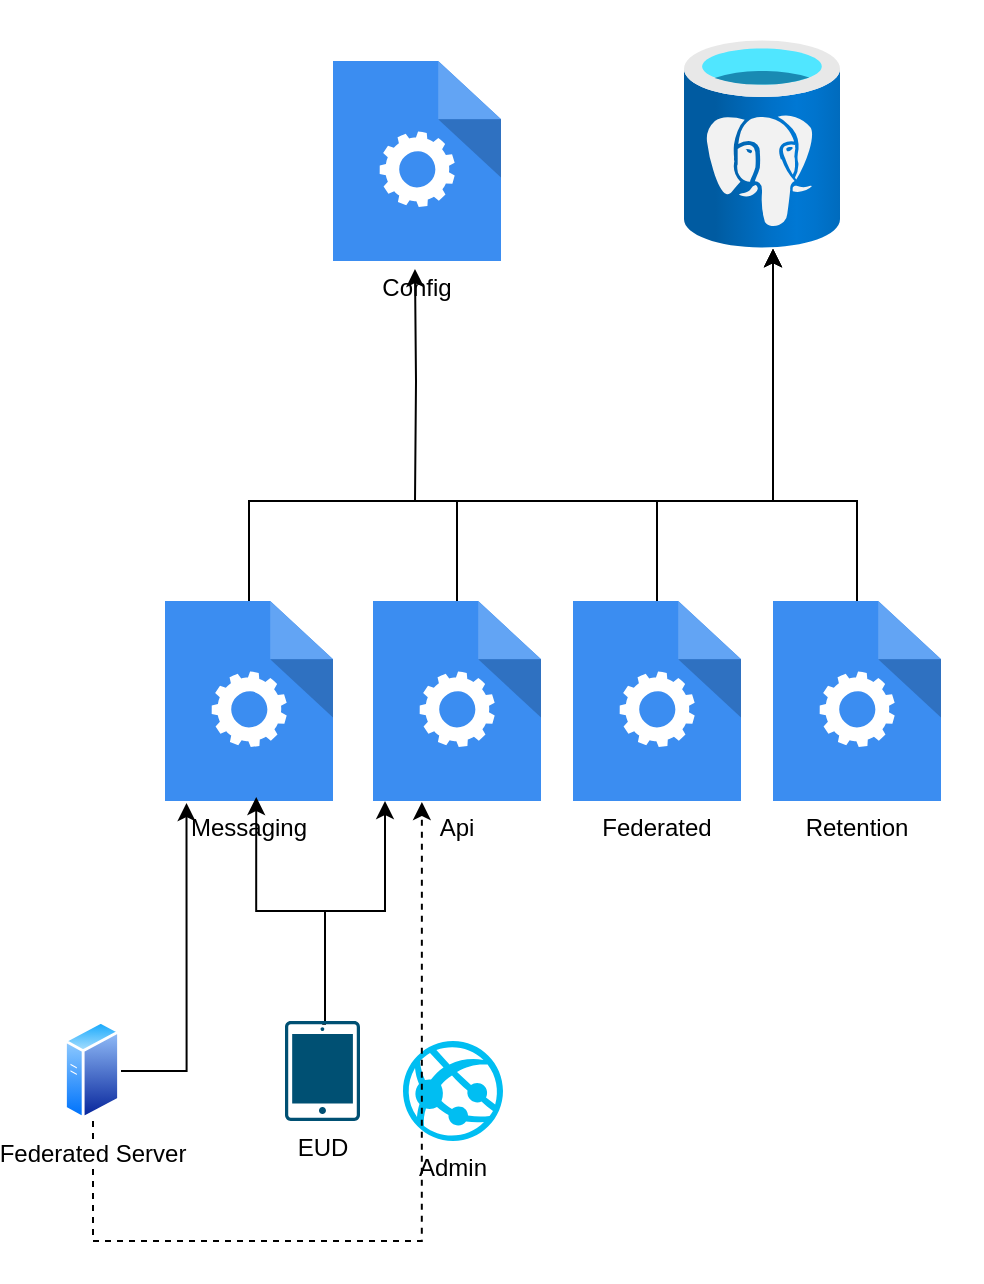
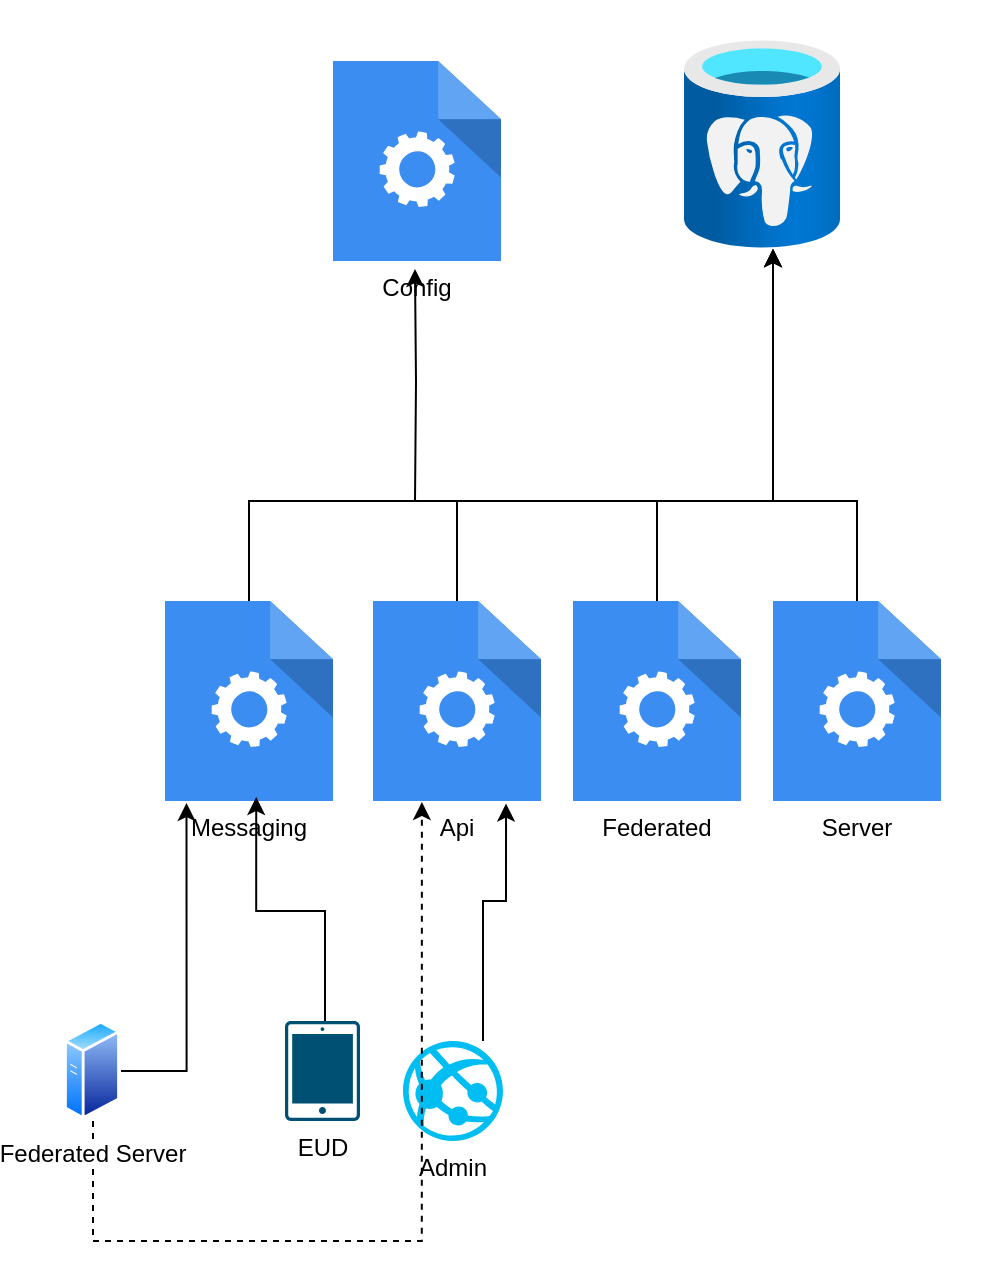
(858, 829) -> (858, 829)
(385, 891) -> none
none -> (483, 918)
